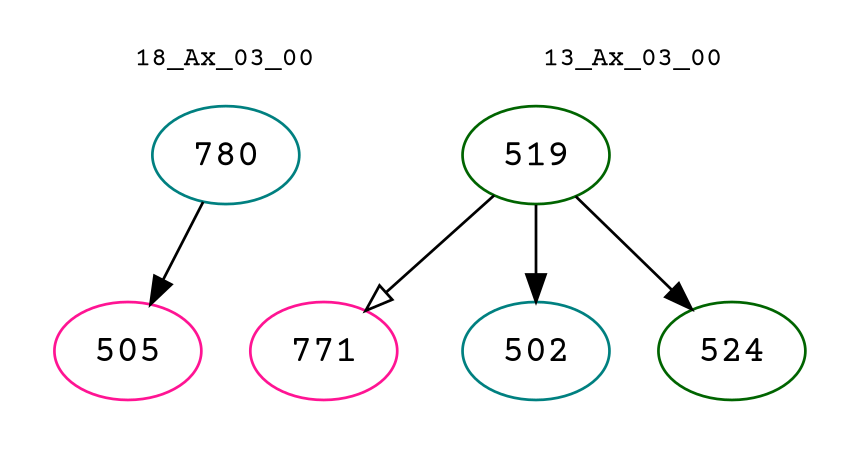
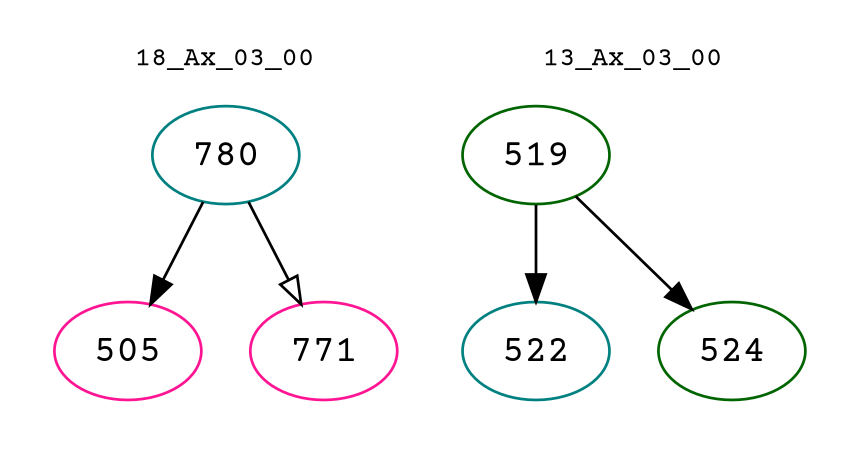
(459, 227) -> (269, 241)
(536, 351) -> (536, 351)
